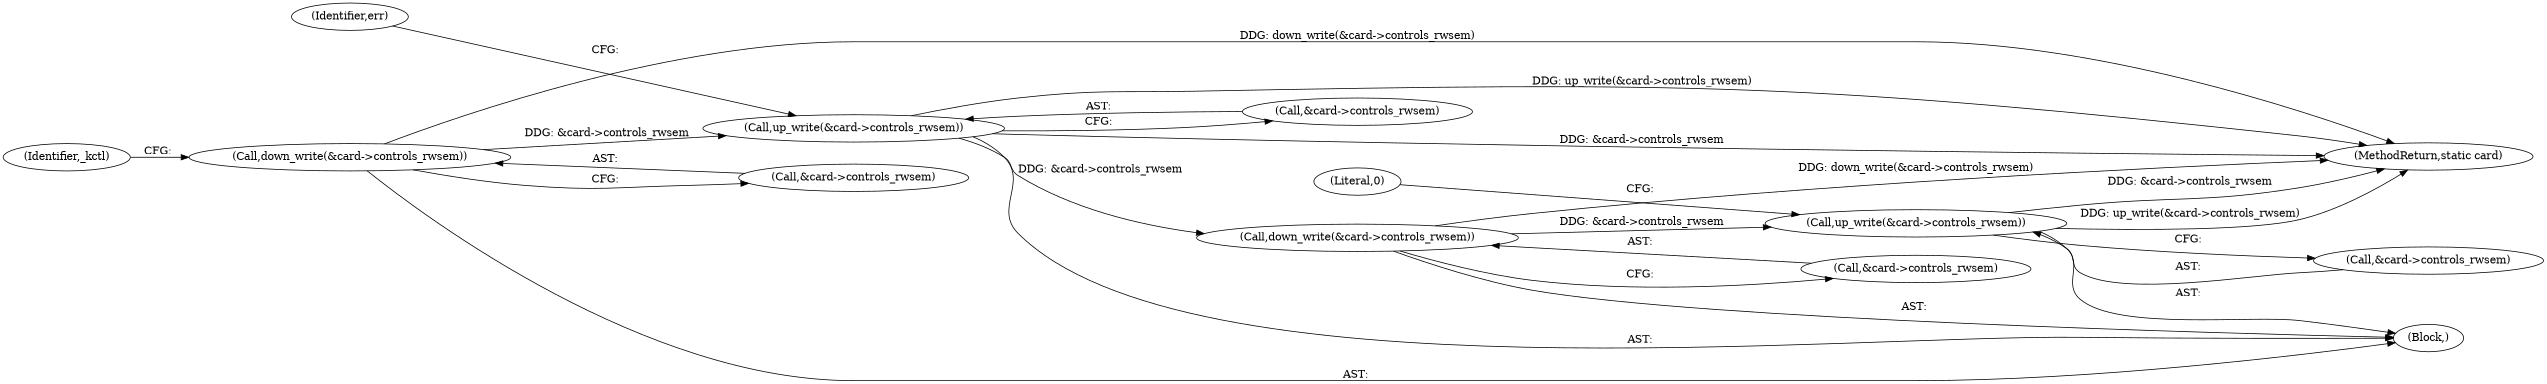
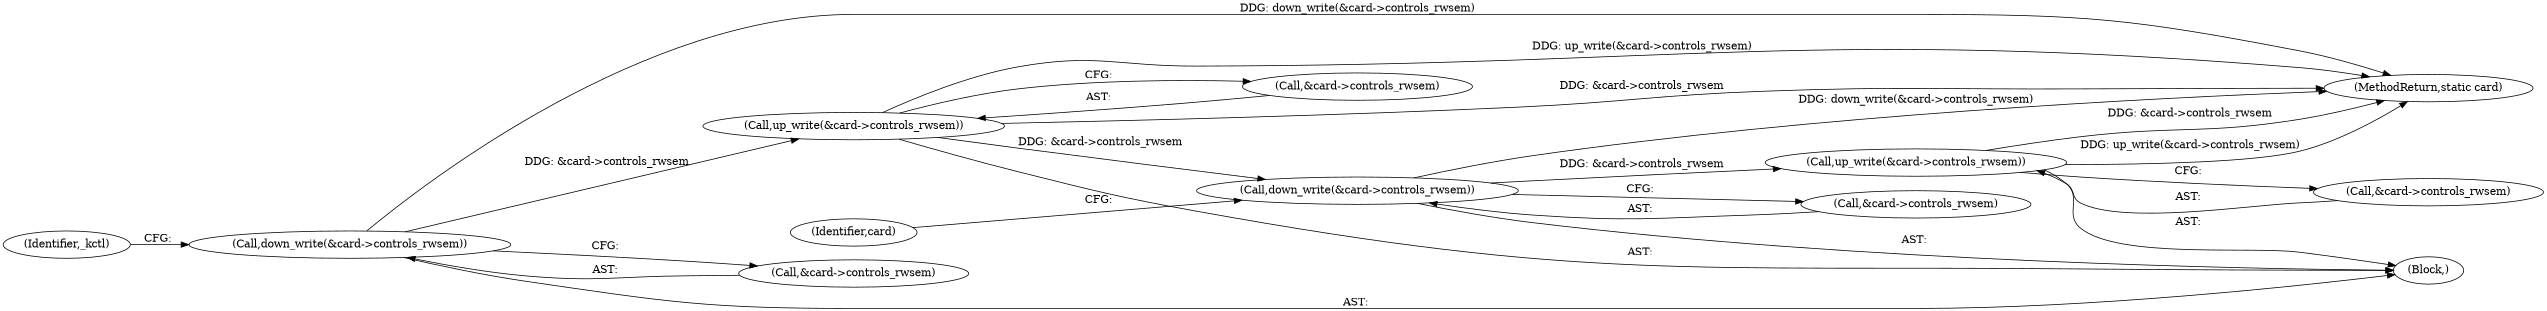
(350, 17) -> none
(1357, 182) -> none
none -> (854, 232)
